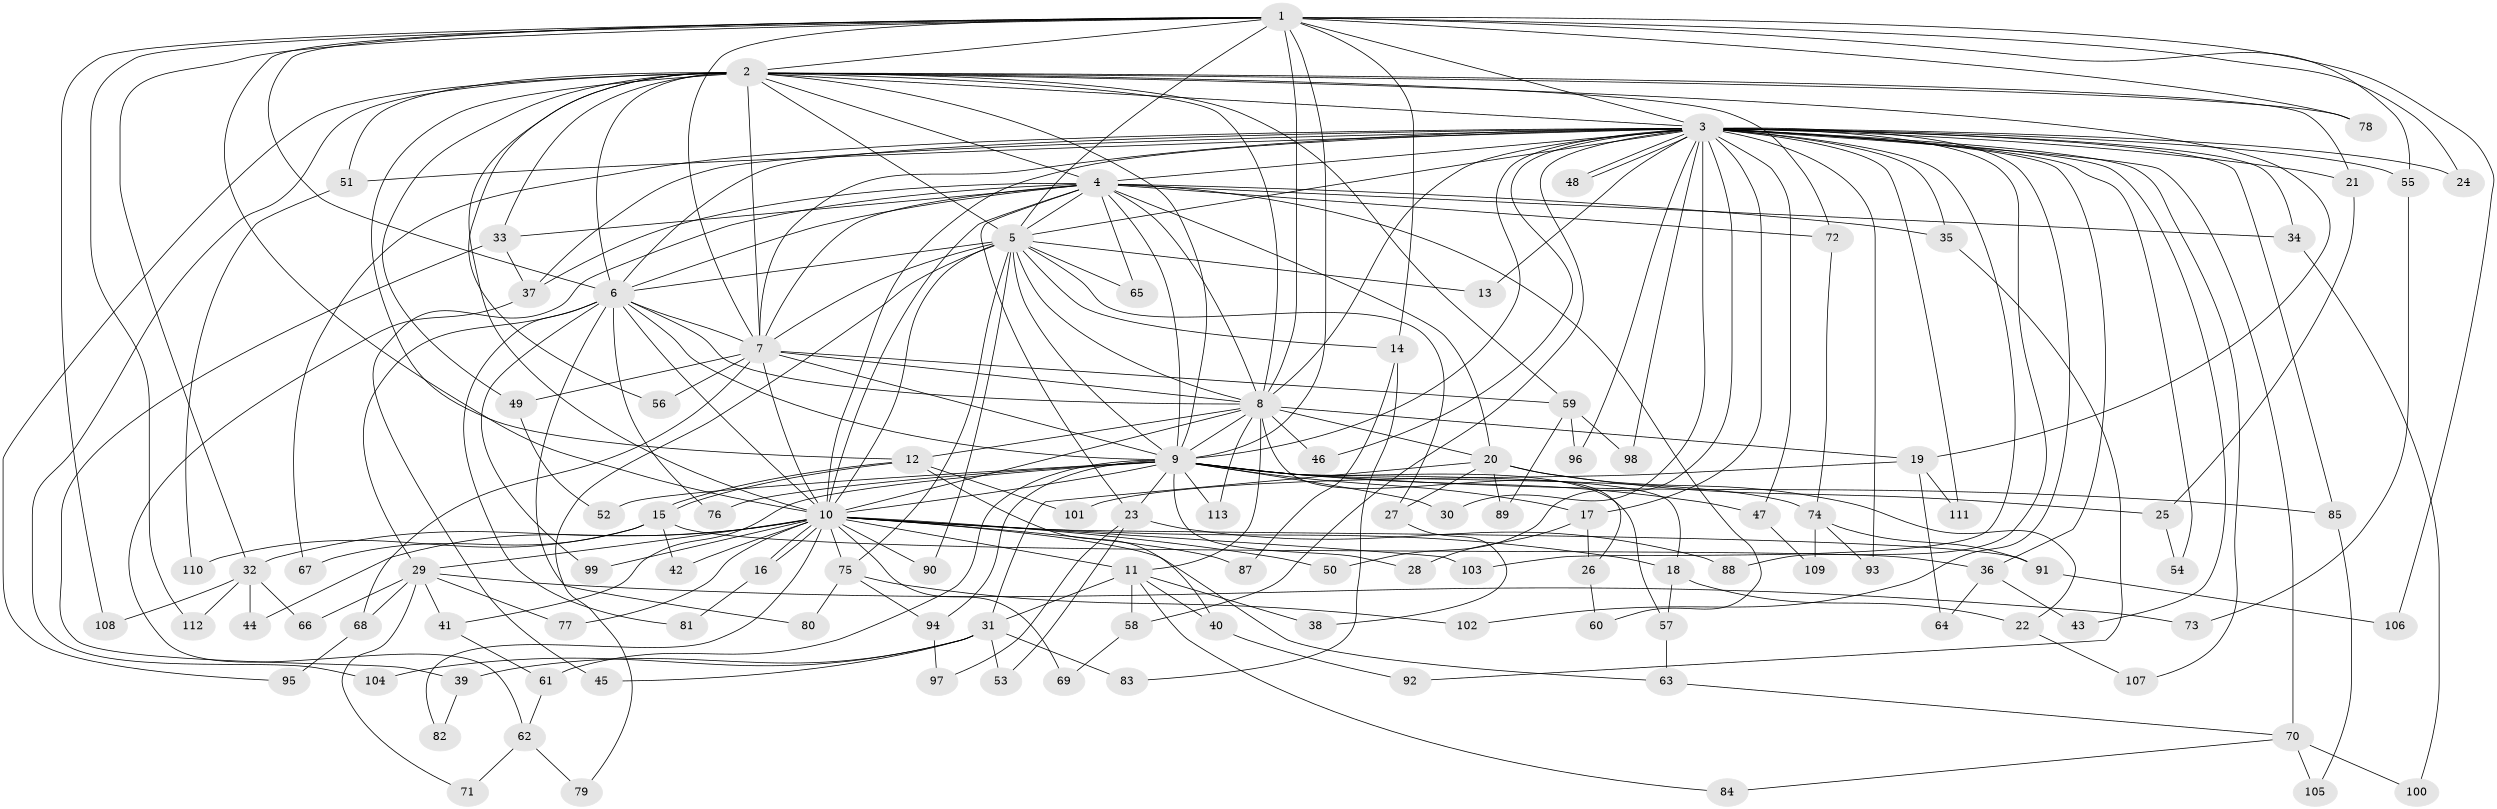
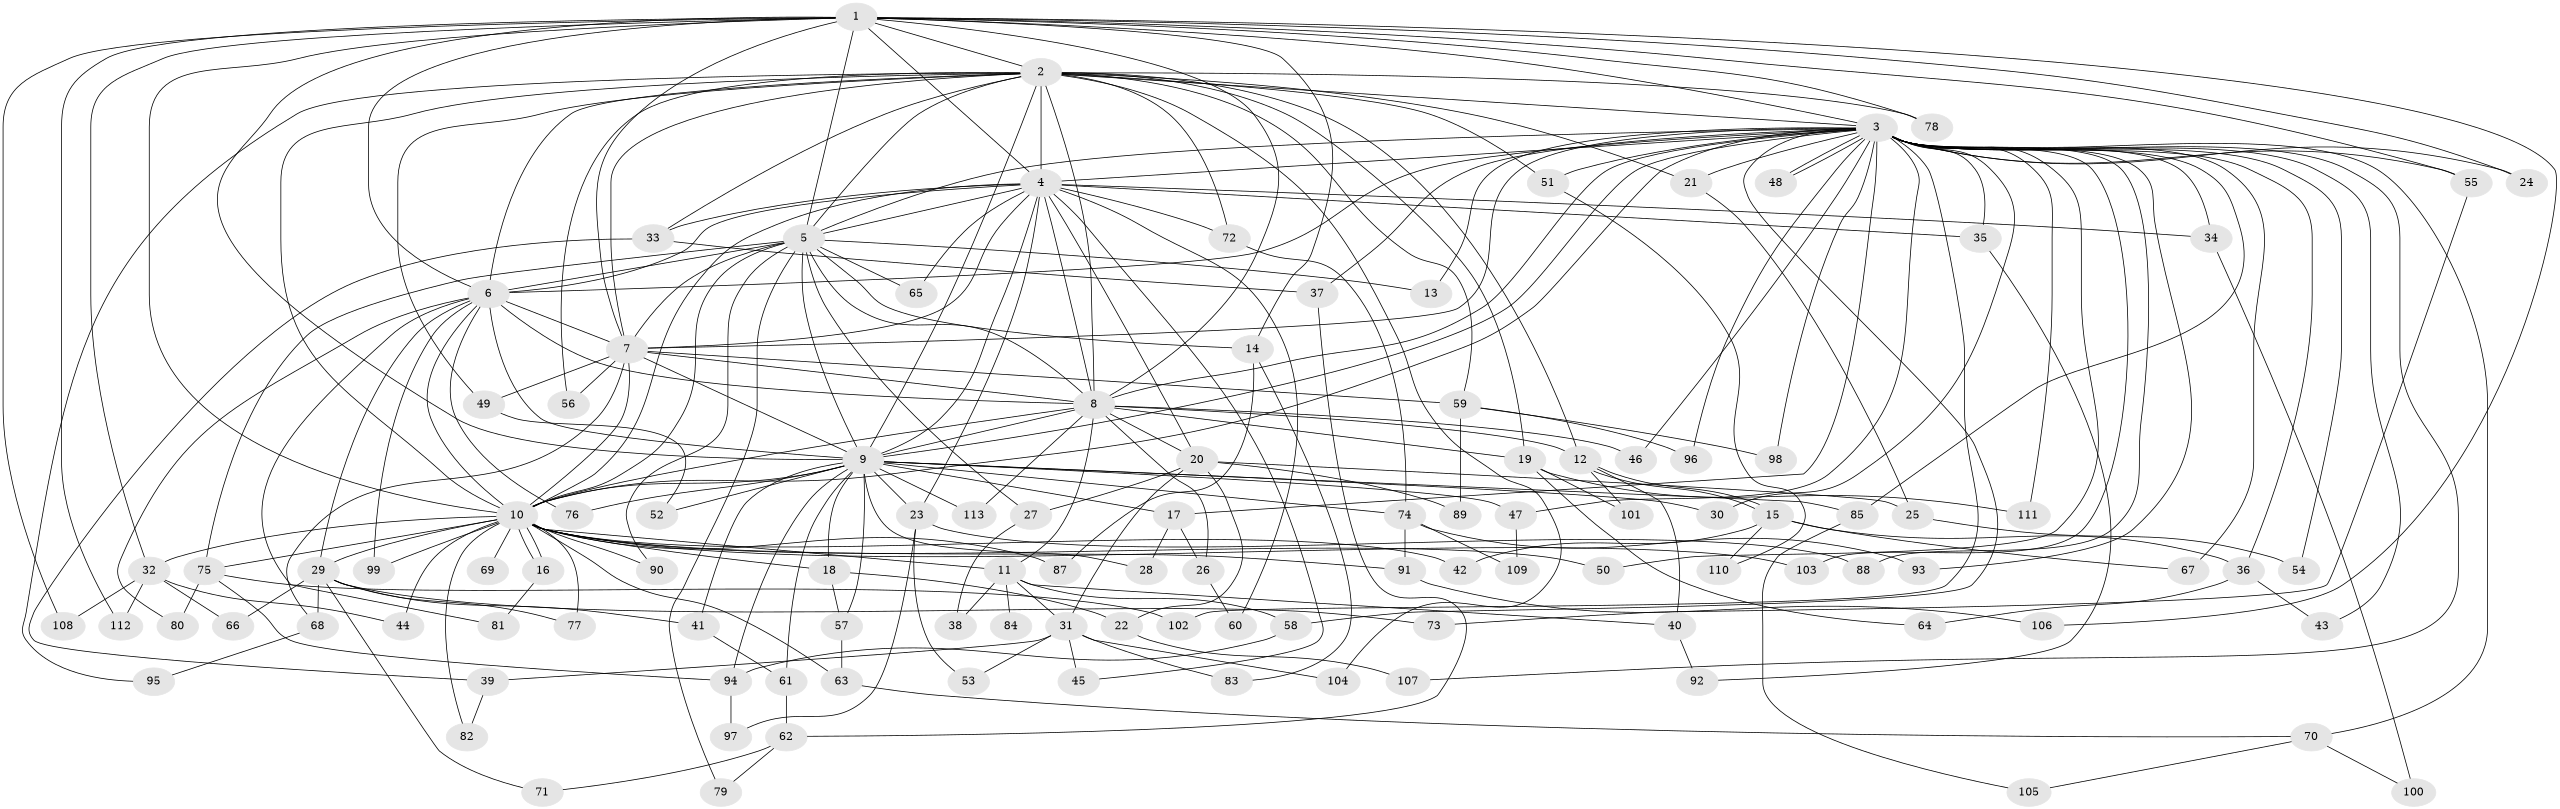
(803, 200) -> (953, 104)
(1098, 654) -> (998, 653)
(2010, 765) -> none
